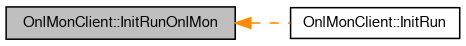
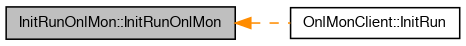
(121, 23) -> (121, 23)
